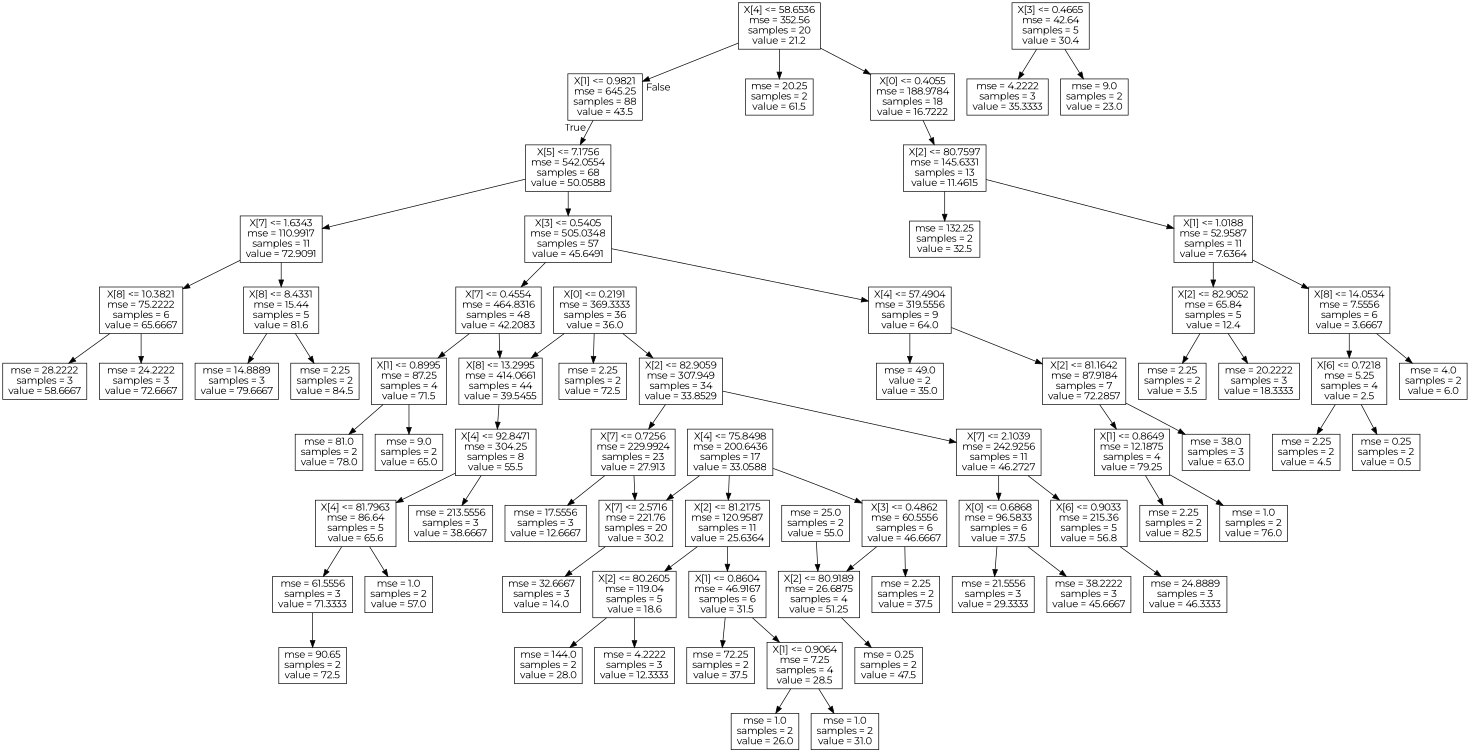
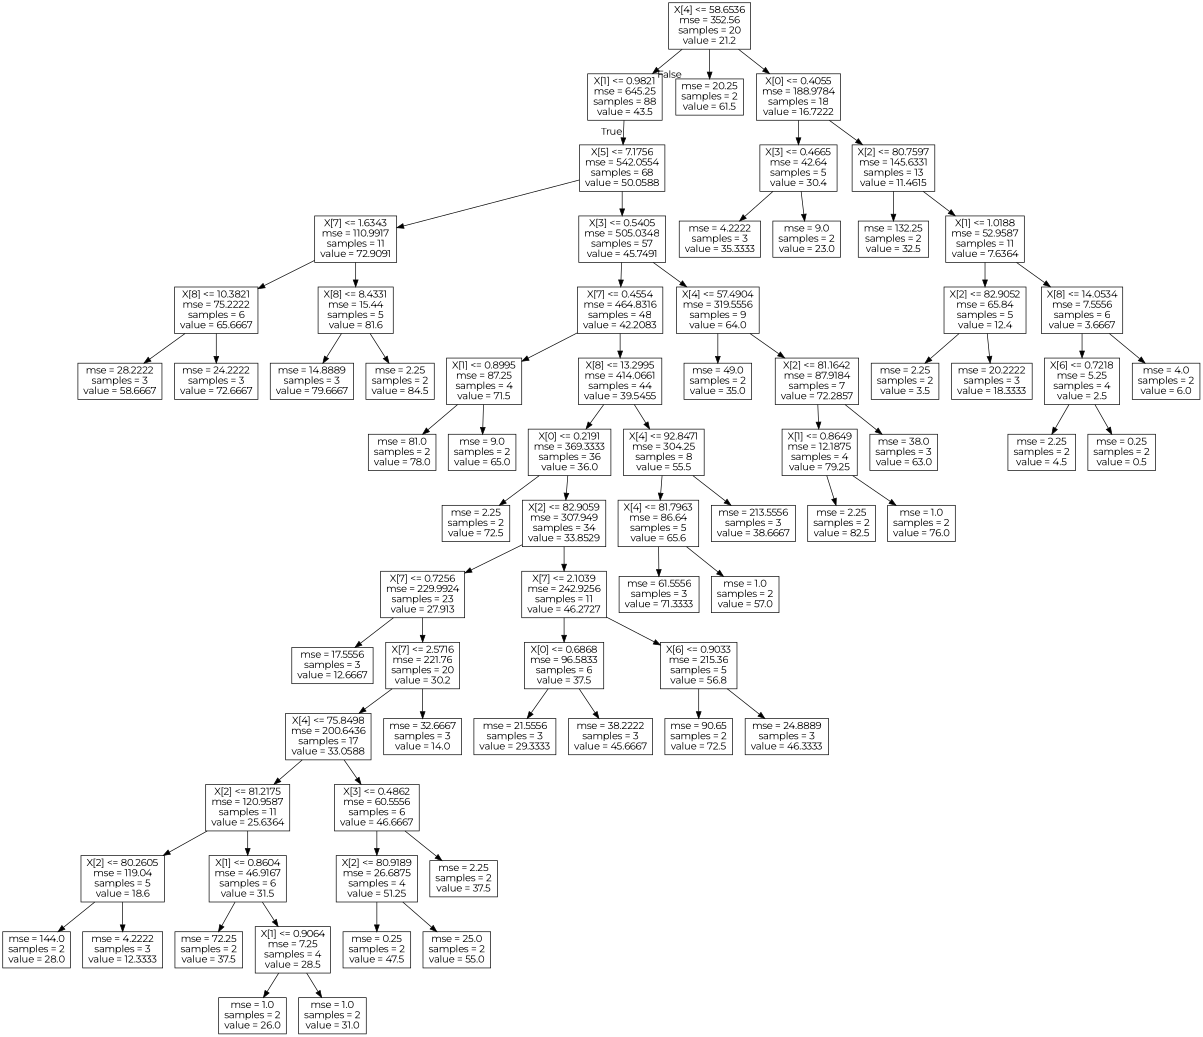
none -> (798, 129)
(568, 239) -> (622, 239)
(551, 344) -> (597, 414)
(910, 381) -> (718, 381)
(686, 486) -> (378, 699)
(817, 553) -> (417, 915)
(313, 627) -> (699, 700)
